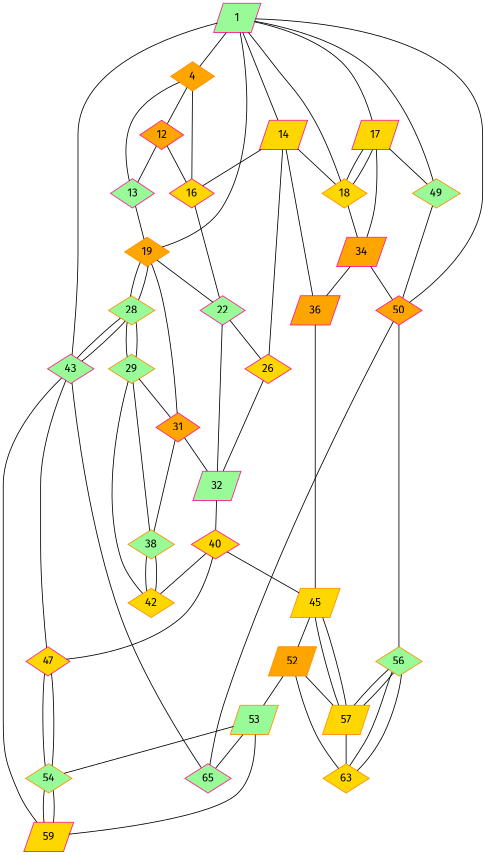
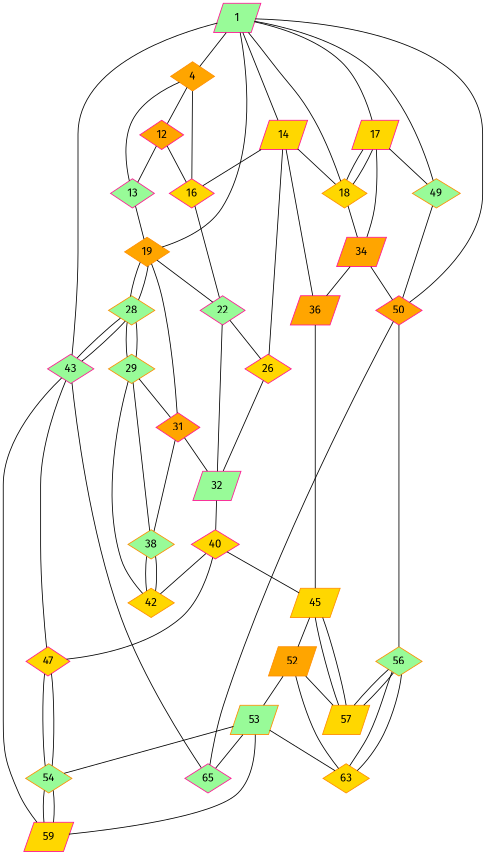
(346, 749) -> (302, 750)
